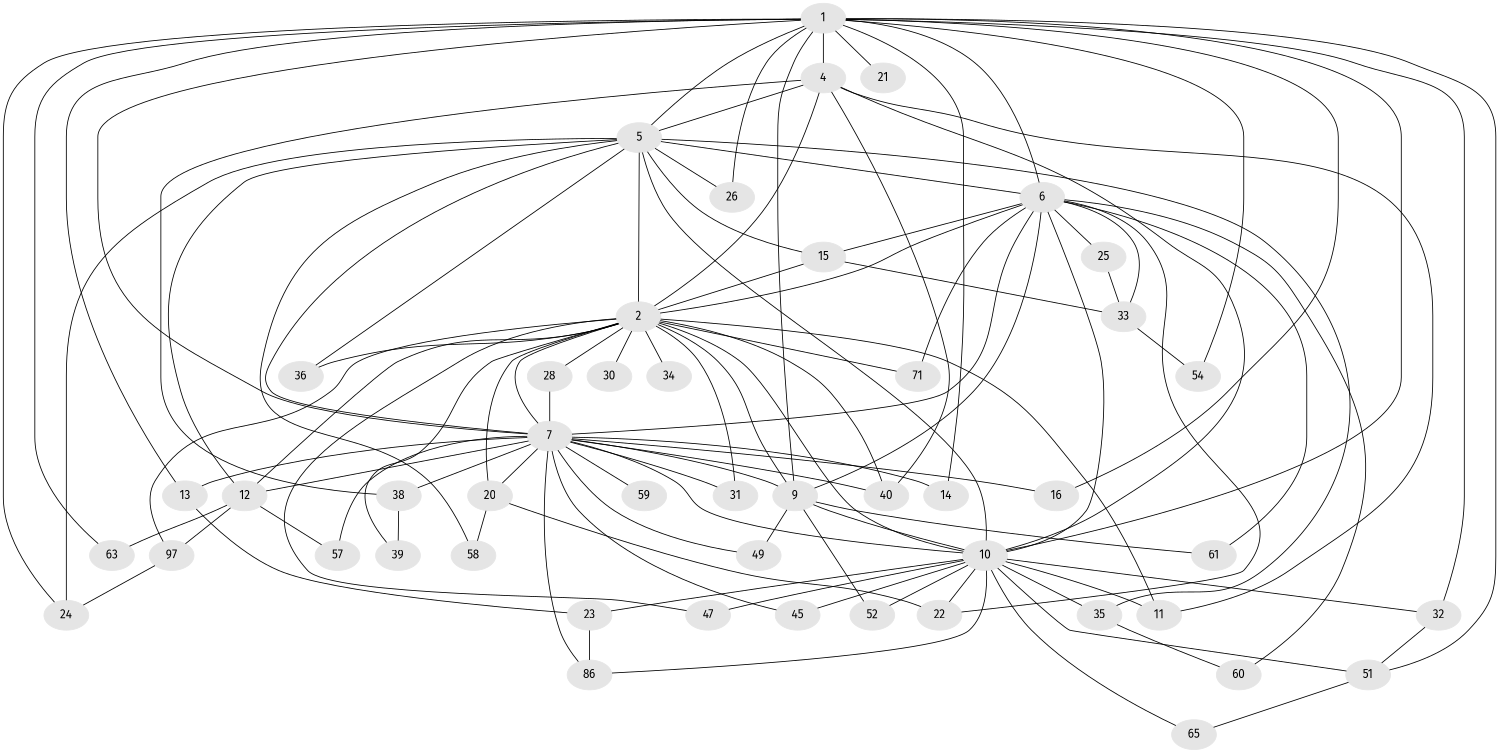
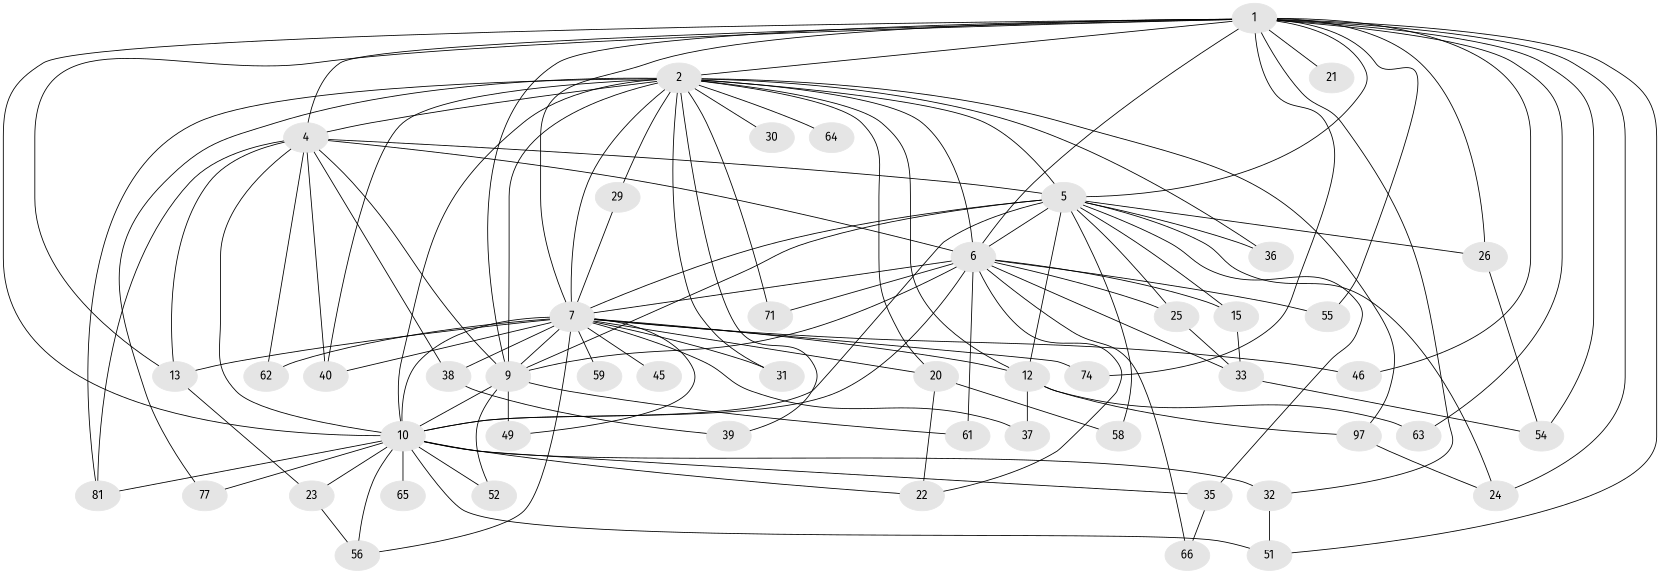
none -> (643, 182)
none -> (186, 226)
none -> (409, 255)
none -> (1123, 255)
none -> (775, 256)
(731, 287) -> (967, 48)
none -> (1327, 317)
none -> (1513, 347)
none -> (266, 376)
(550, 376) -> (618, 197)
(669, 376) -> (832, 138)
(946, 496) -> (1087, 376)
(1056, 496) -> (1359, 376)
(337, 556) -> (1027, 436)
(891, 585) -> none
(708, 615) -> (205, 496)
(1159, 615) -> (98, 496)
(590, 675) -> (357, 556)
(1239, 675) -> (1187, 556)
(1281, 705) -> none
